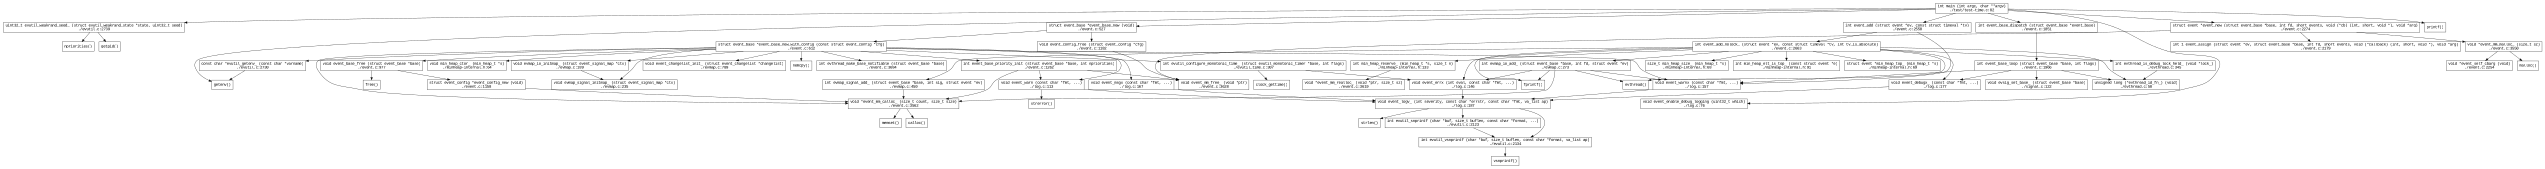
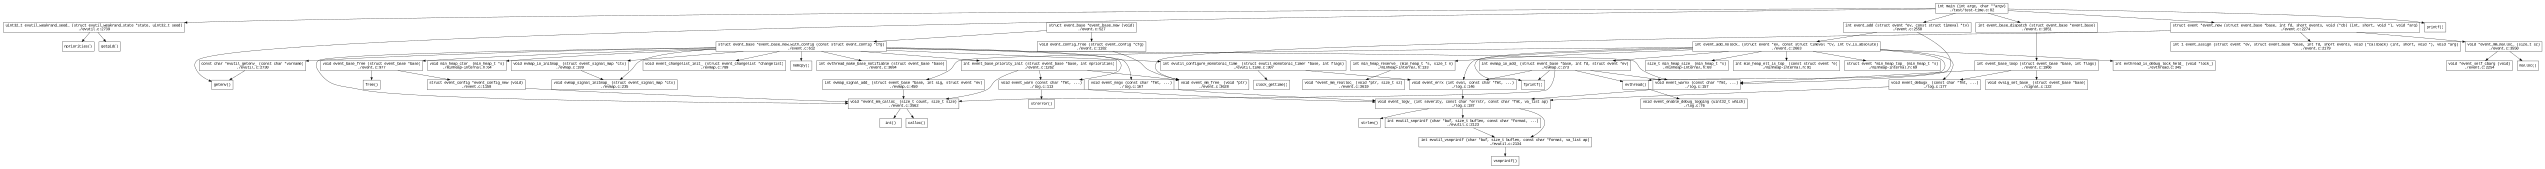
(1537, 18) -> none
(2136, 85) -> none
(2102, 97) -> (1663, 94)
(891, 123) -> (891, 123)
